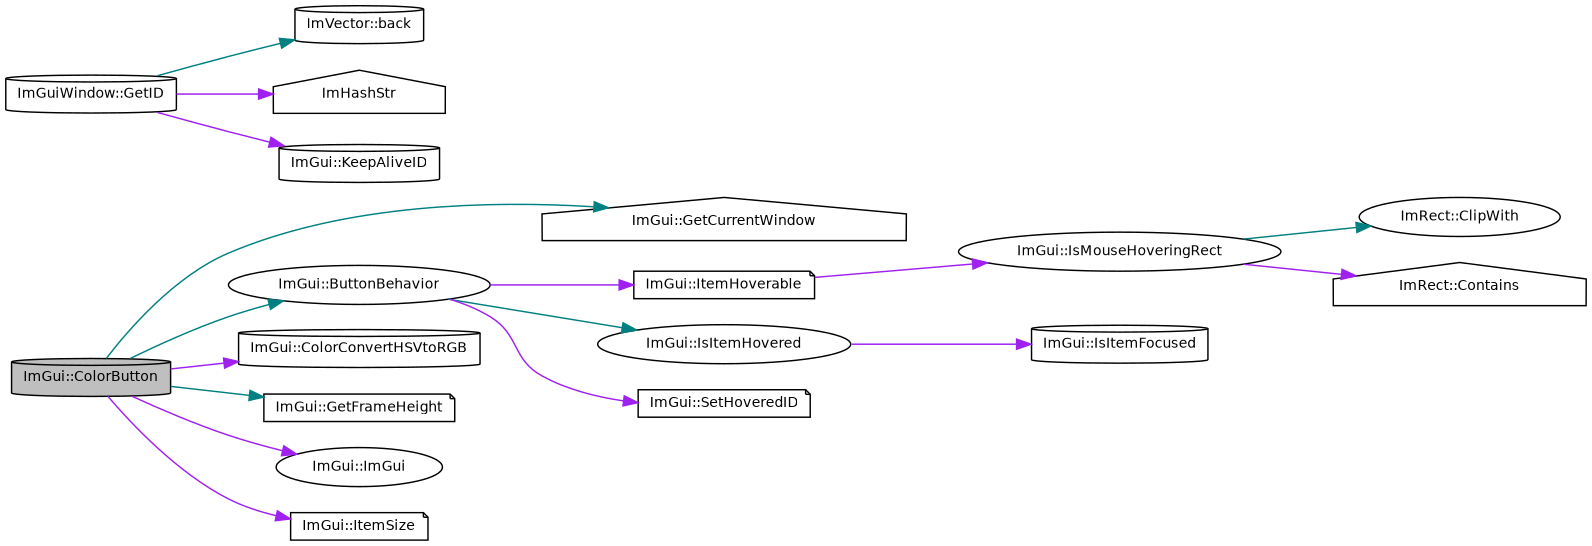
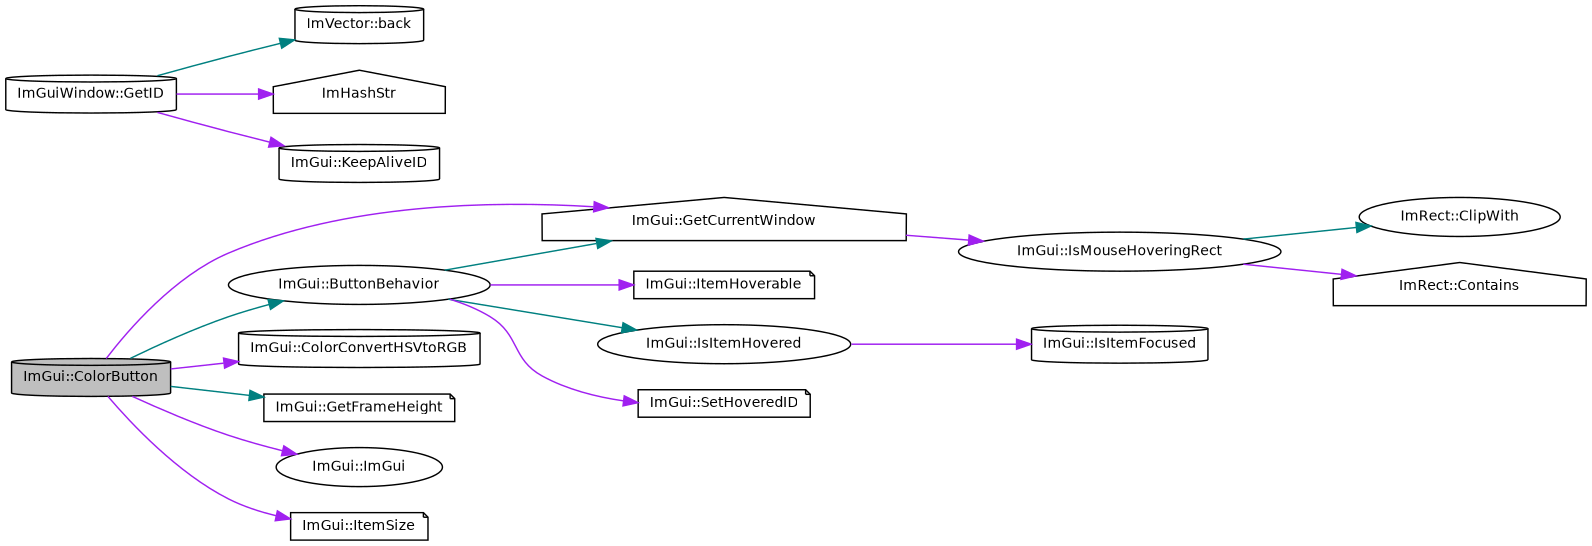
(328, 223) -> (328, 223)
none -> (521, 257)
(894, 271) -> (937, 238)
